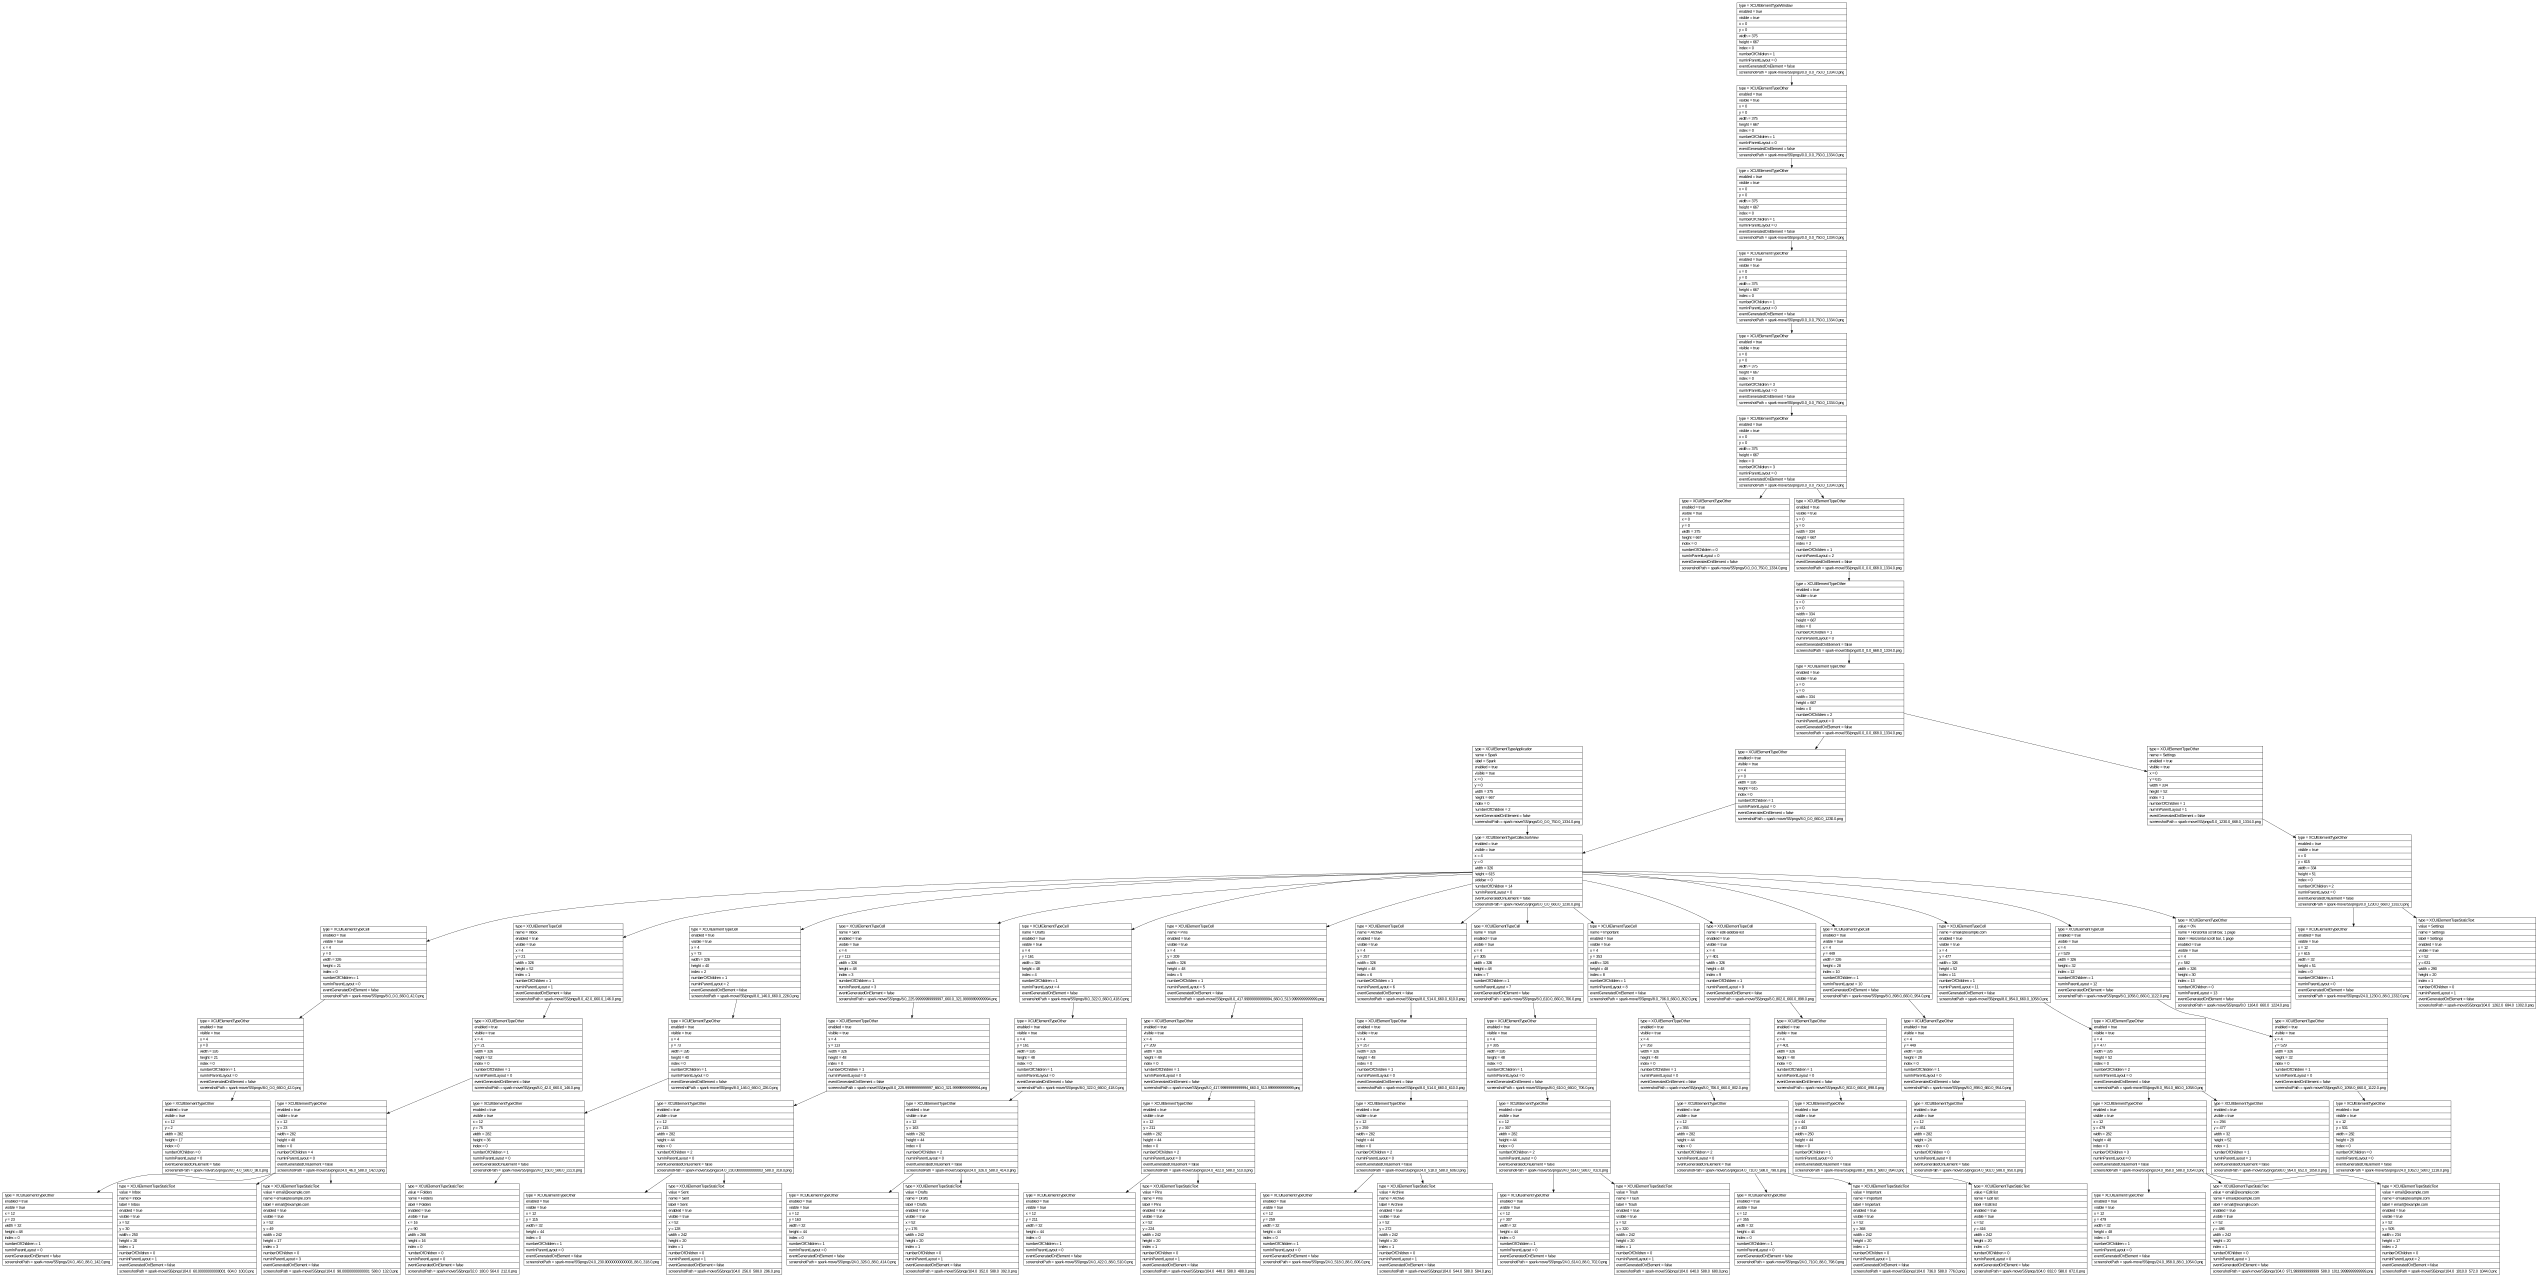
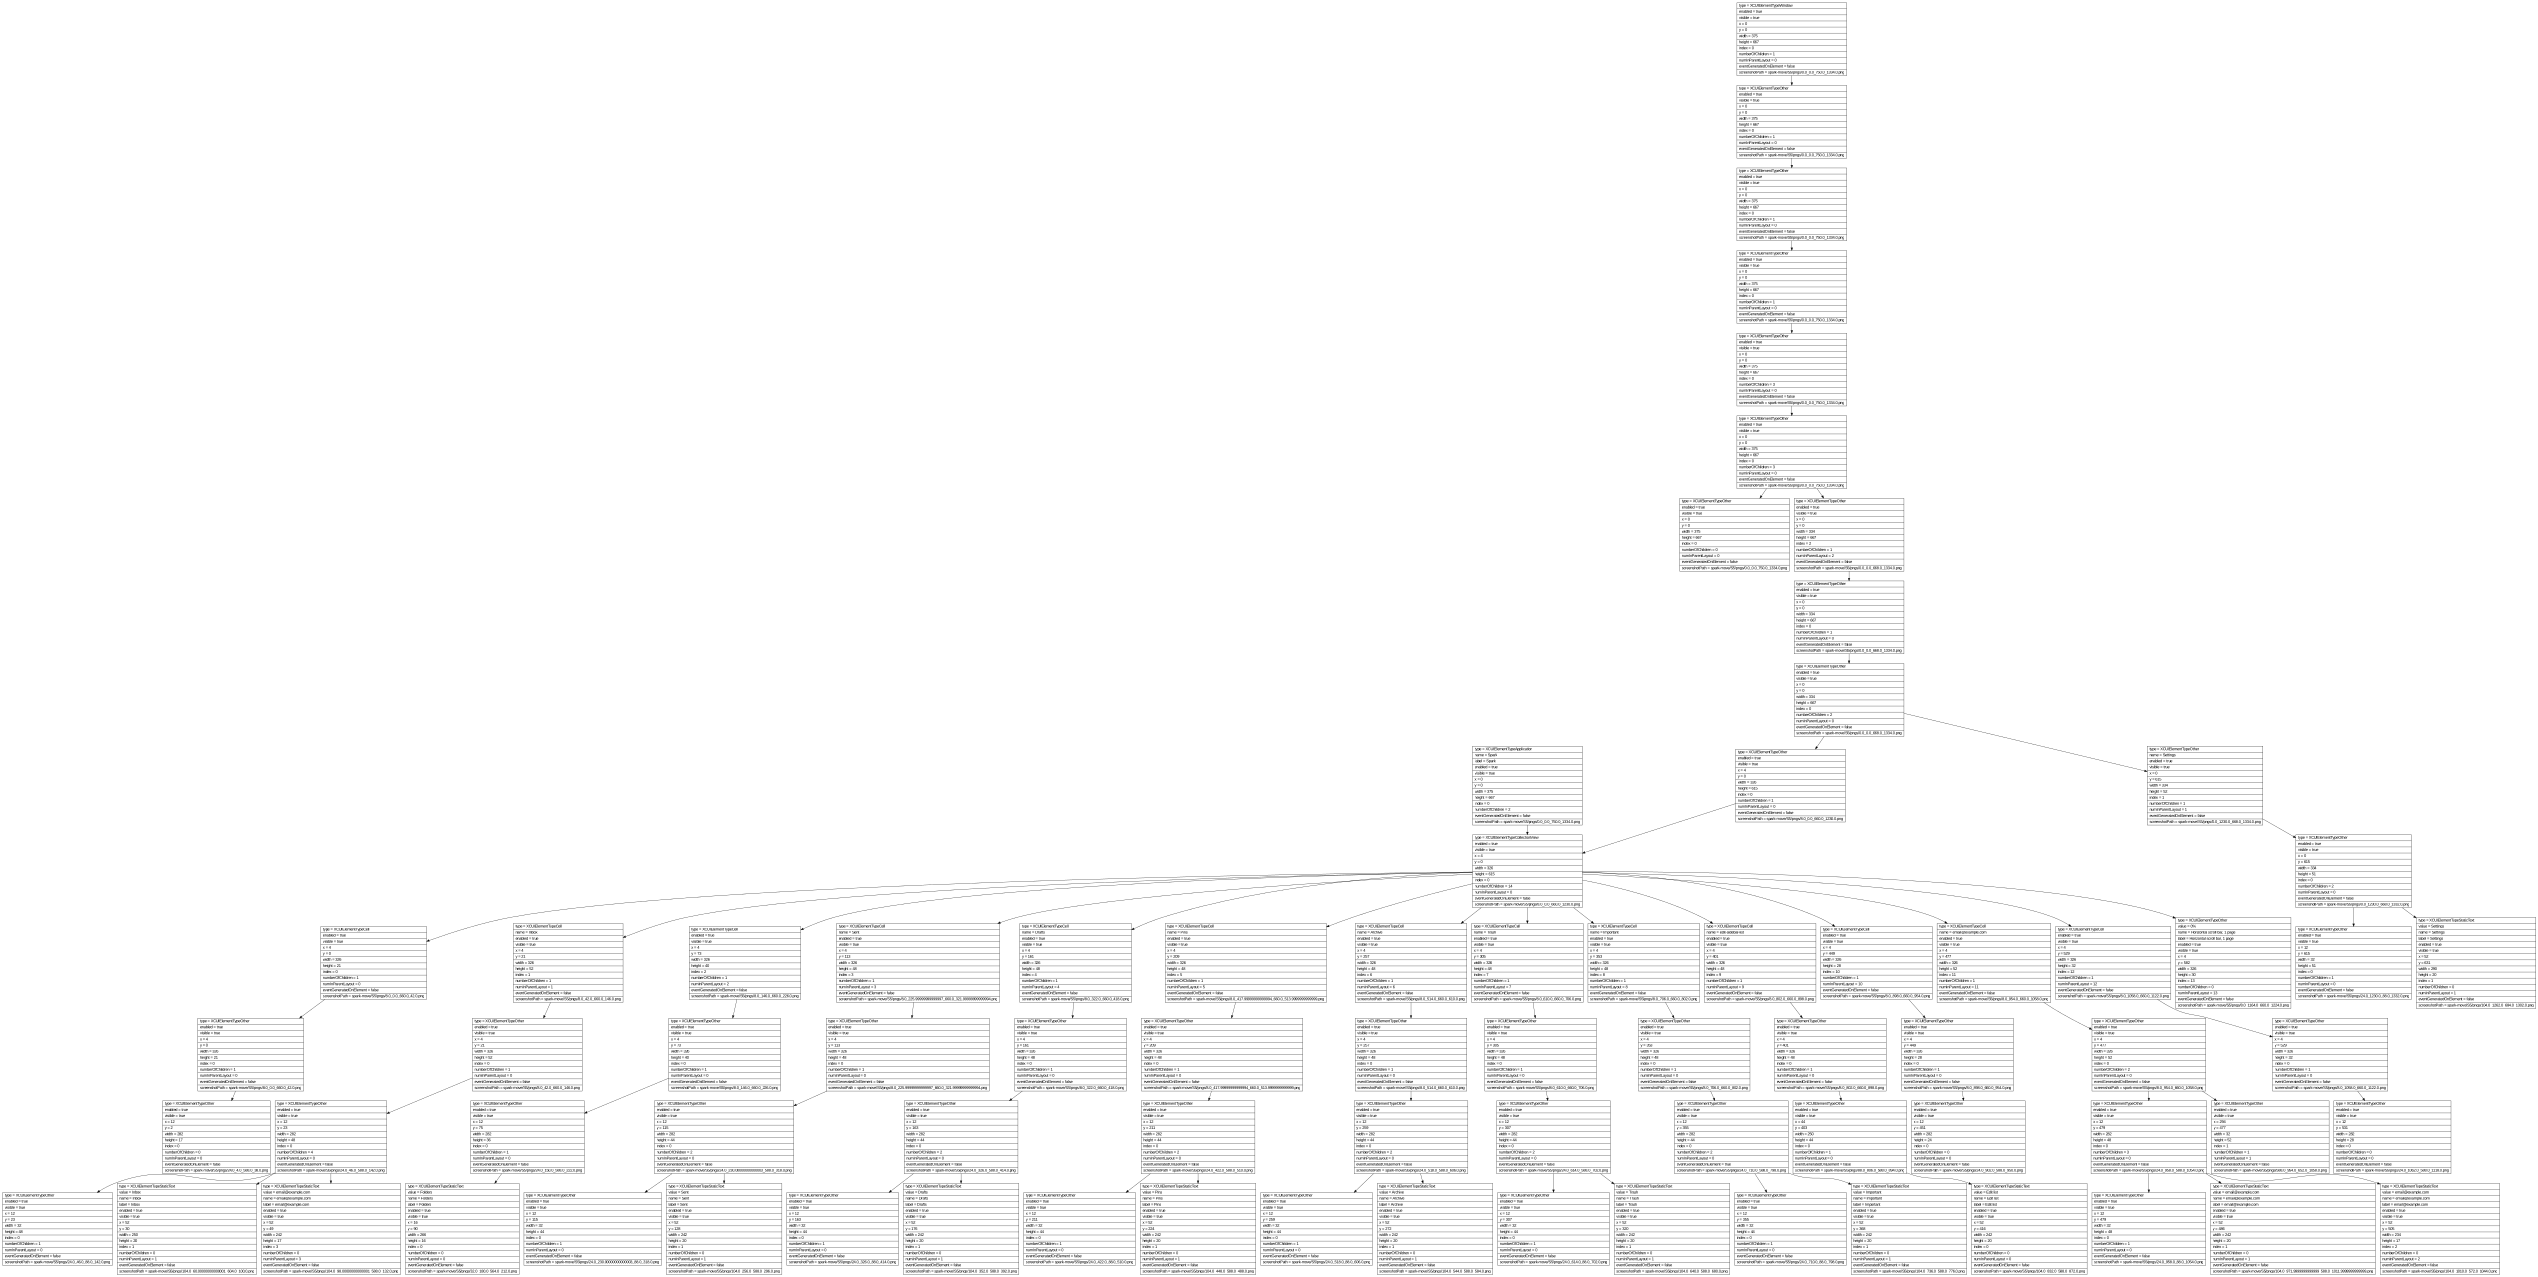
(1484, 880) -> (1482, 880)
